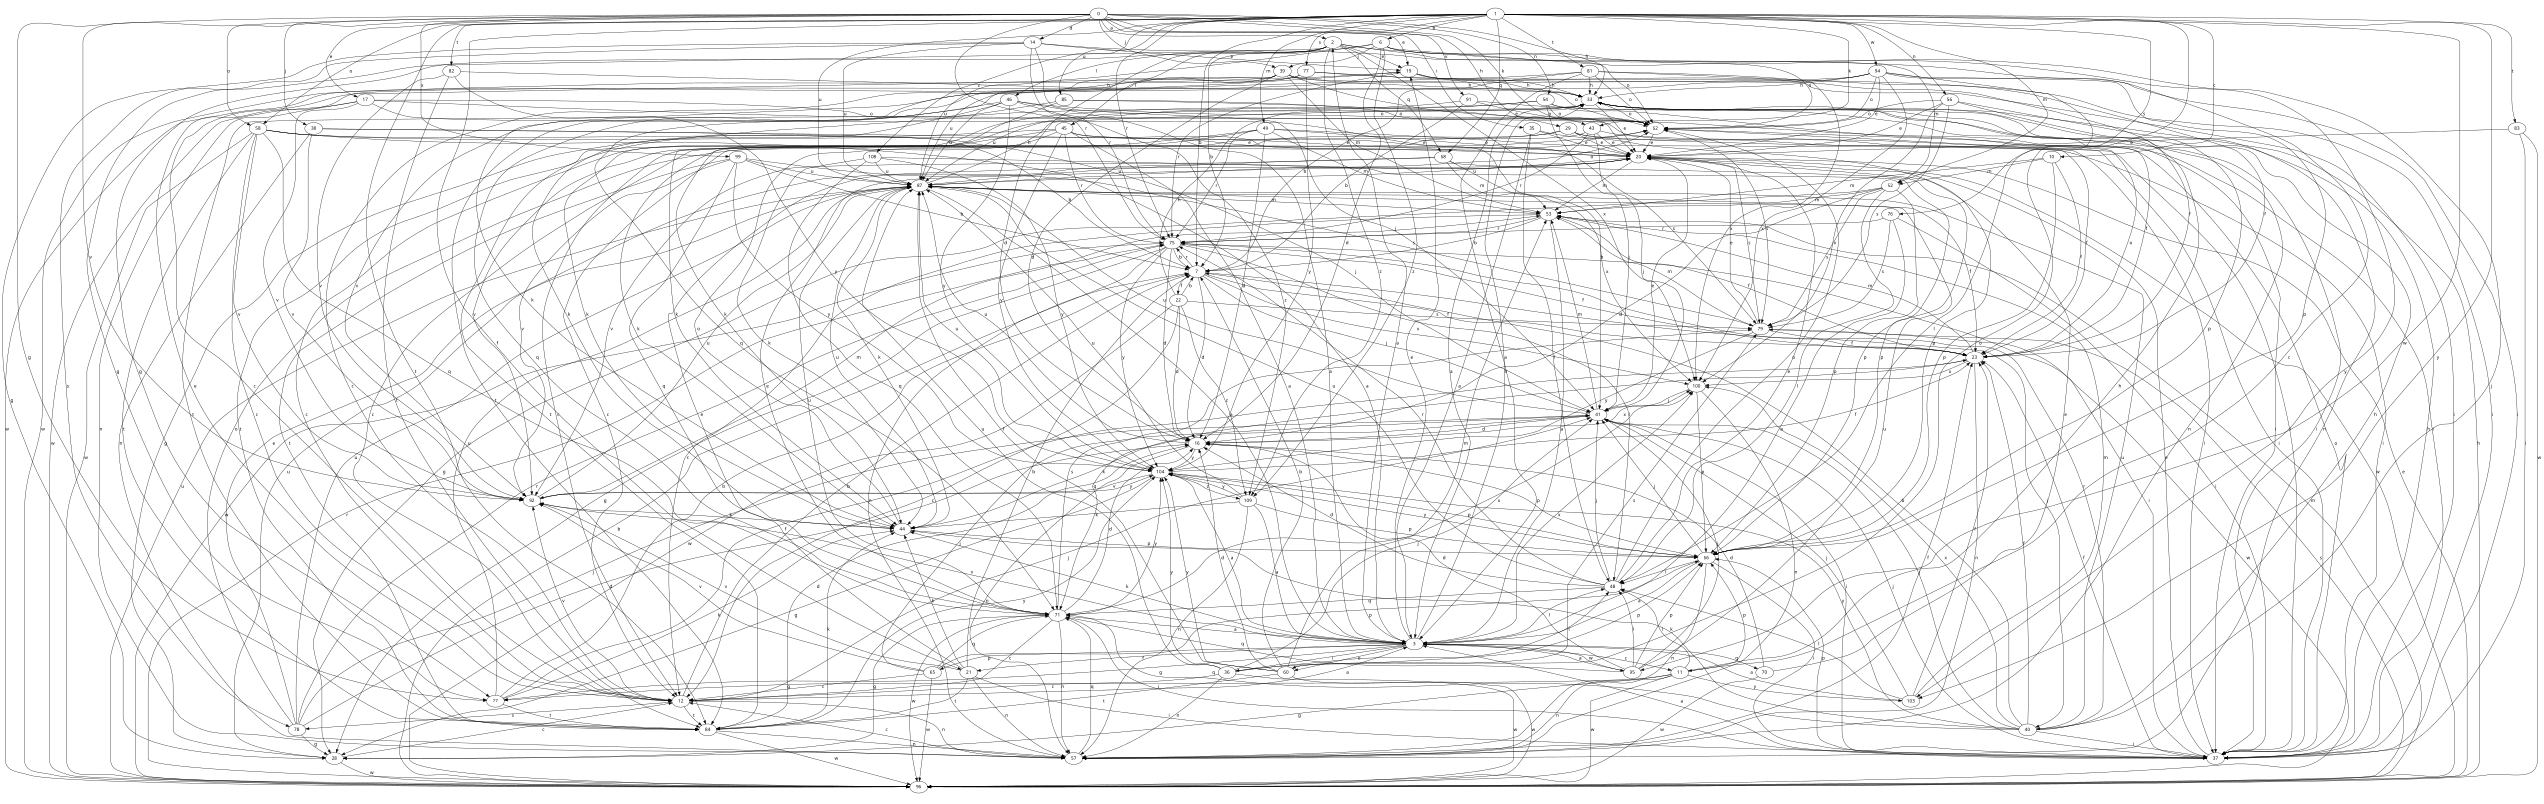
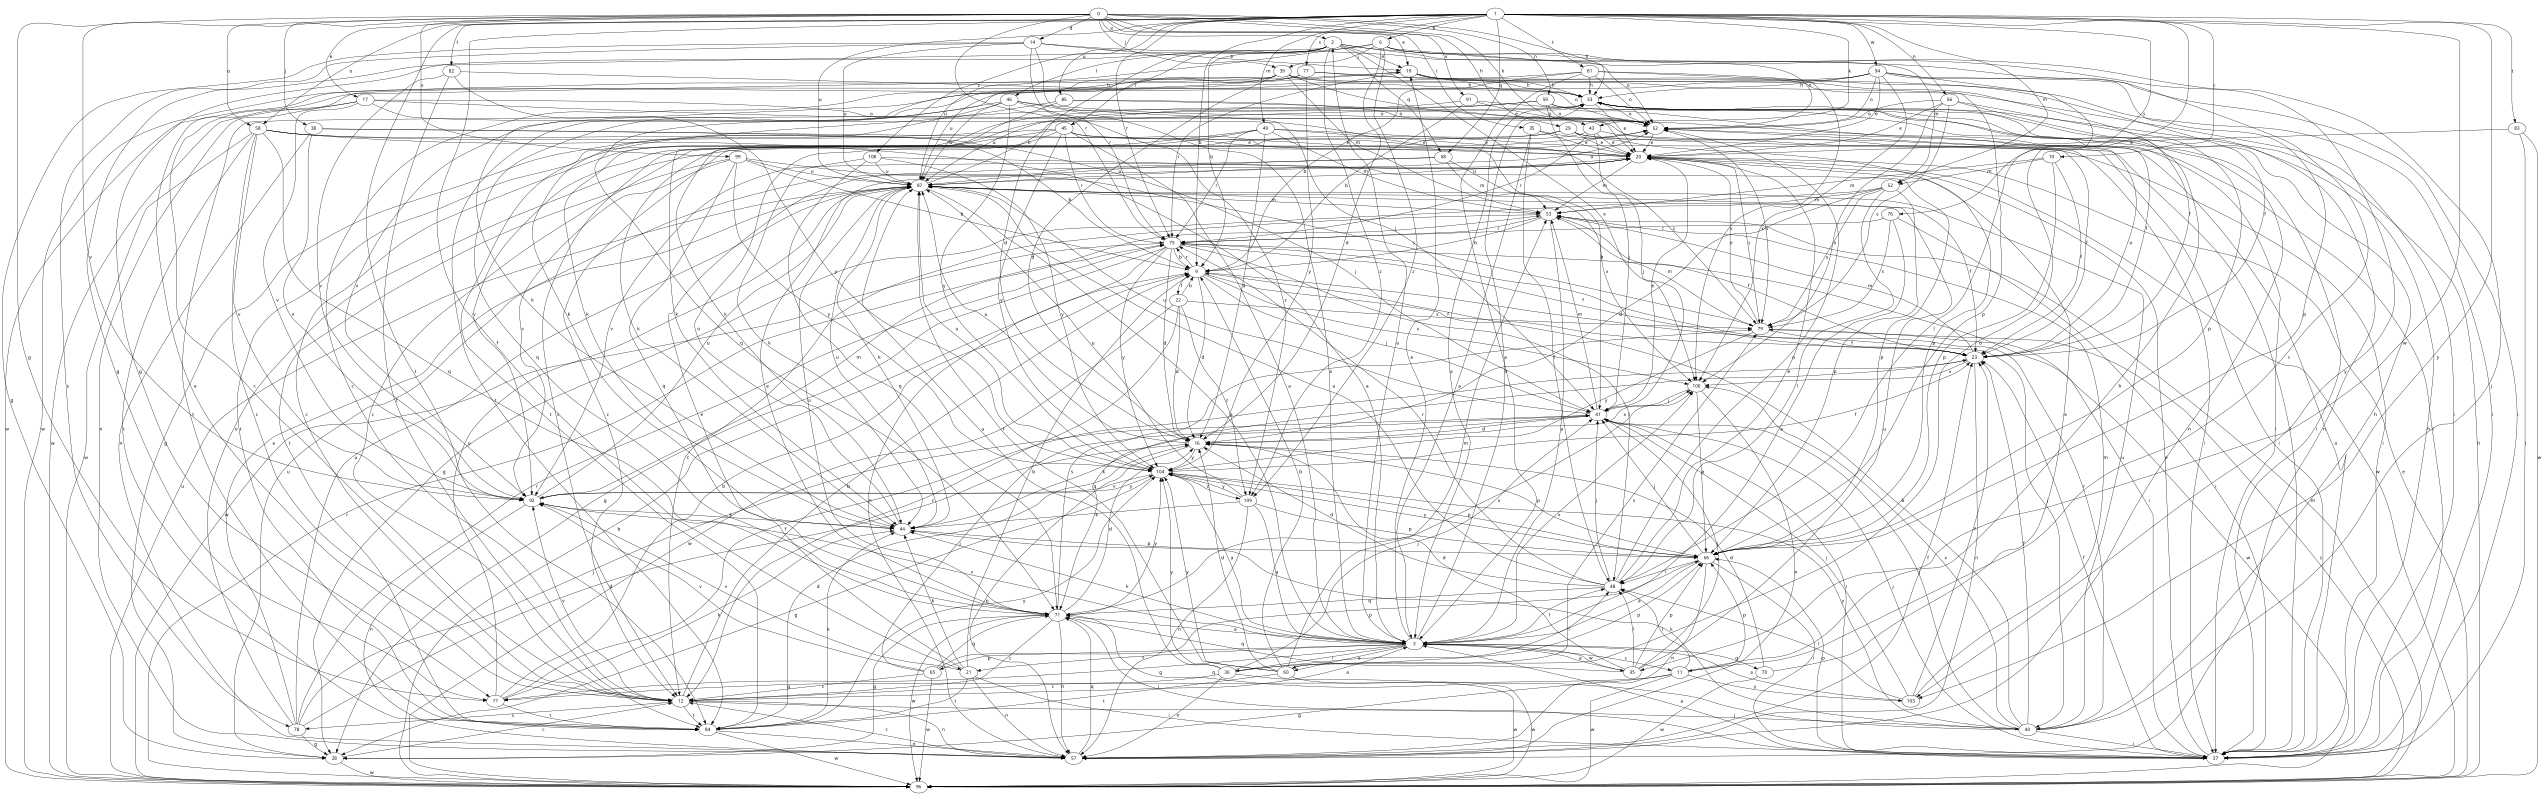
(1545, 100) -> (1545, 100)
(1245, 126) -> none
(1934, 194) -> (2001, 226)
(1197, 272) -> (1197, 272)
(1105, 538) -> (1286, 710)
(1527, 739) -> (581, 740)
